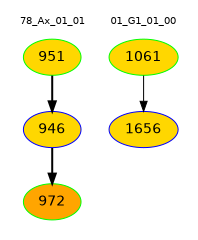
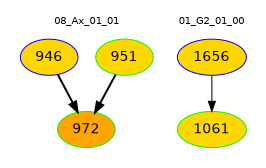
(53, 22) -> (87, 22)
(144, 22) -> (212, 22)
(52, 88) -> (108, 89)
(144, 88) -> (212, 88)
